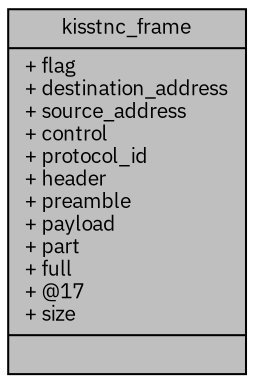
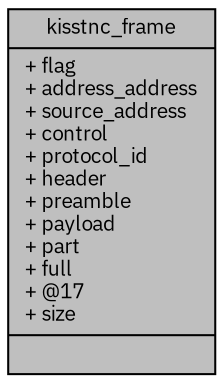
(127, 89) -> (112, 89)
